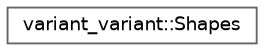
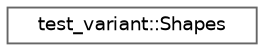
(132, 25) -> (132, 25)
